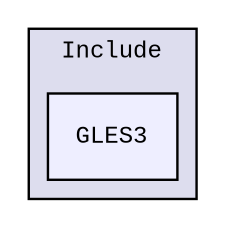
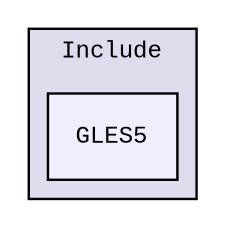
(113, 137) -> (113, 137)
